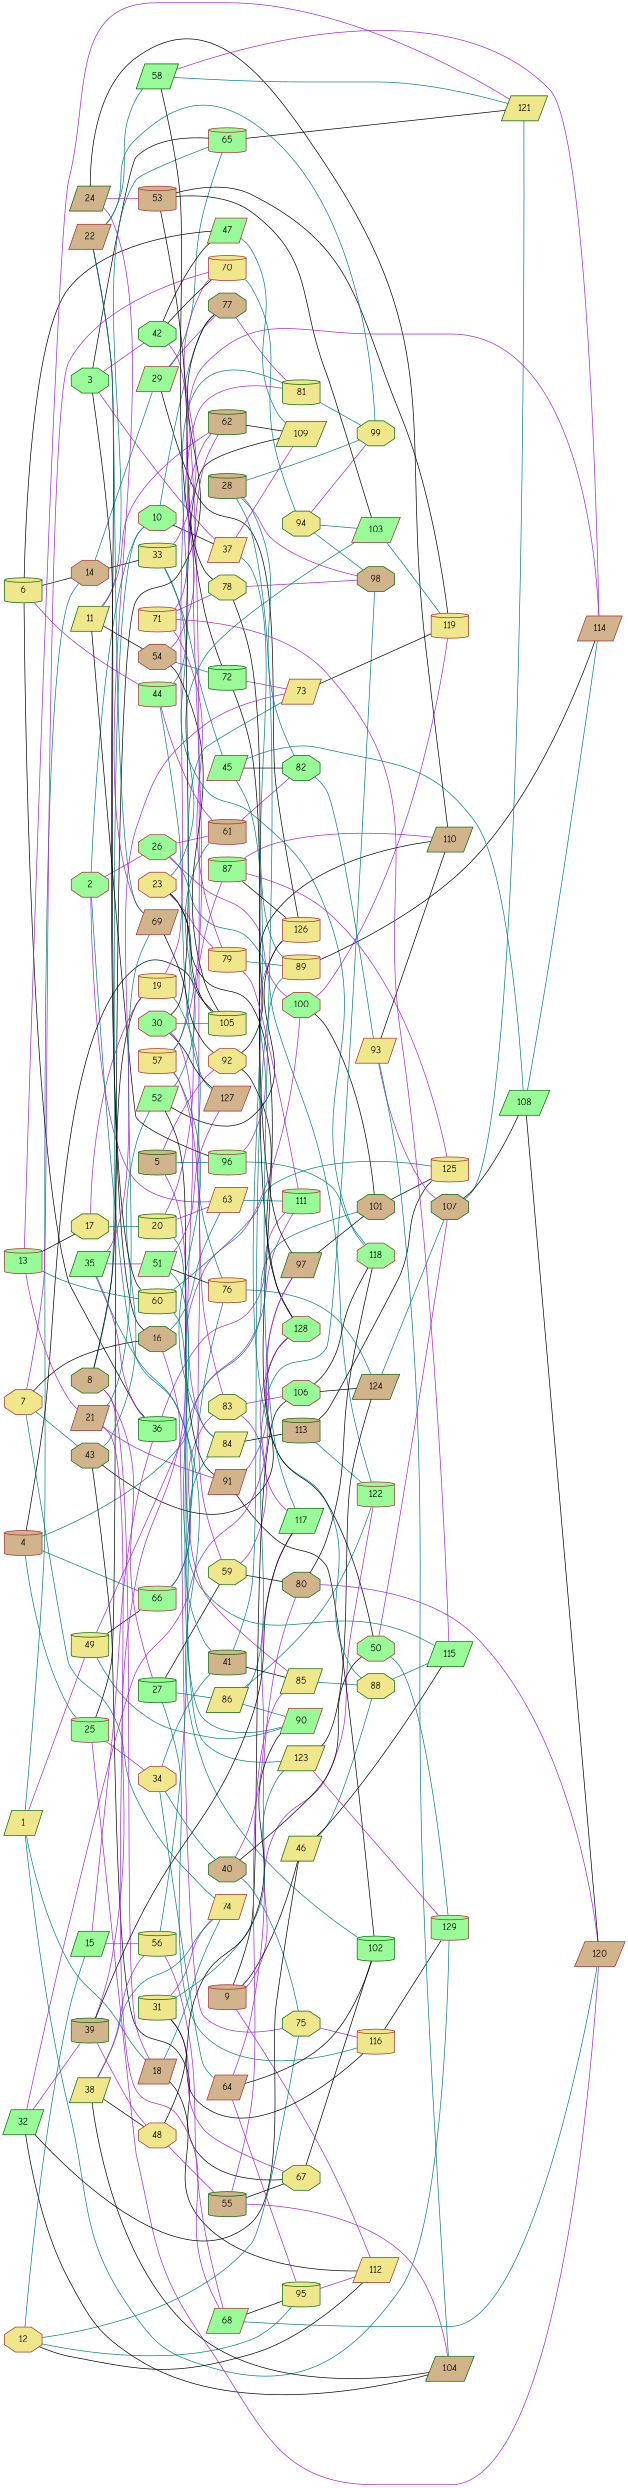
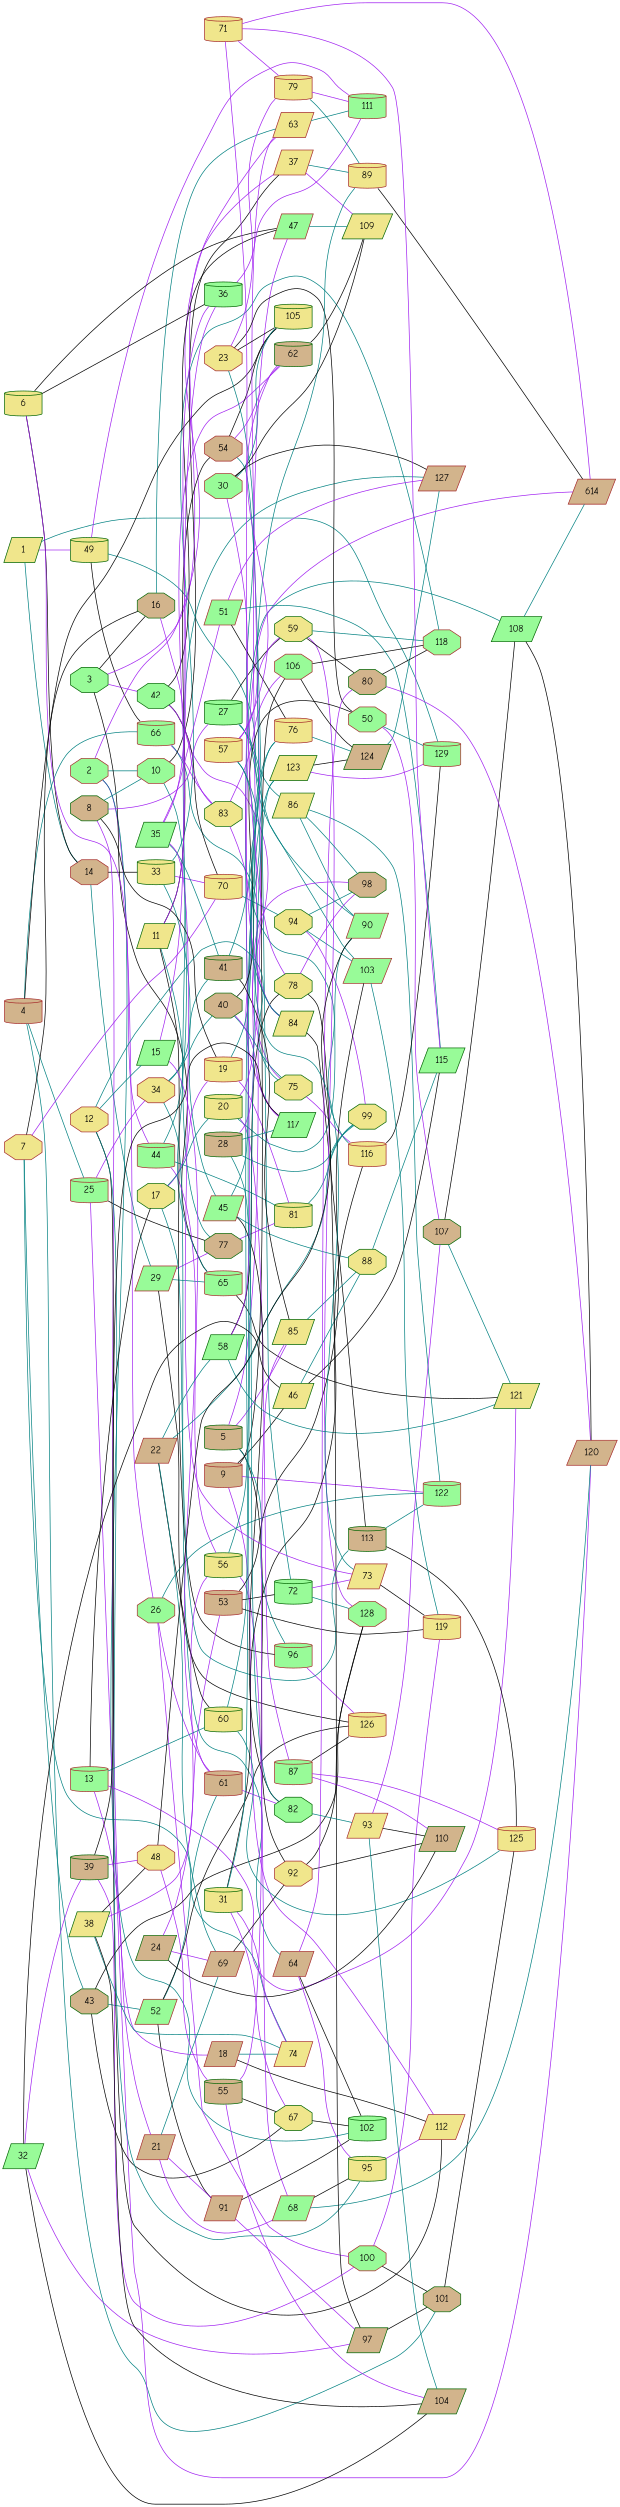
(600, 628) -> (592, 492)
(260, 1005) -> (328, 1602)
none -> (258, 1100)
(179, 1118) -> (262, 1656)
(319, 1178) -> (362, 635)
(414, 1293) -> (419, 606)
none -> (200, 1644)
(67, 1958) -> none
